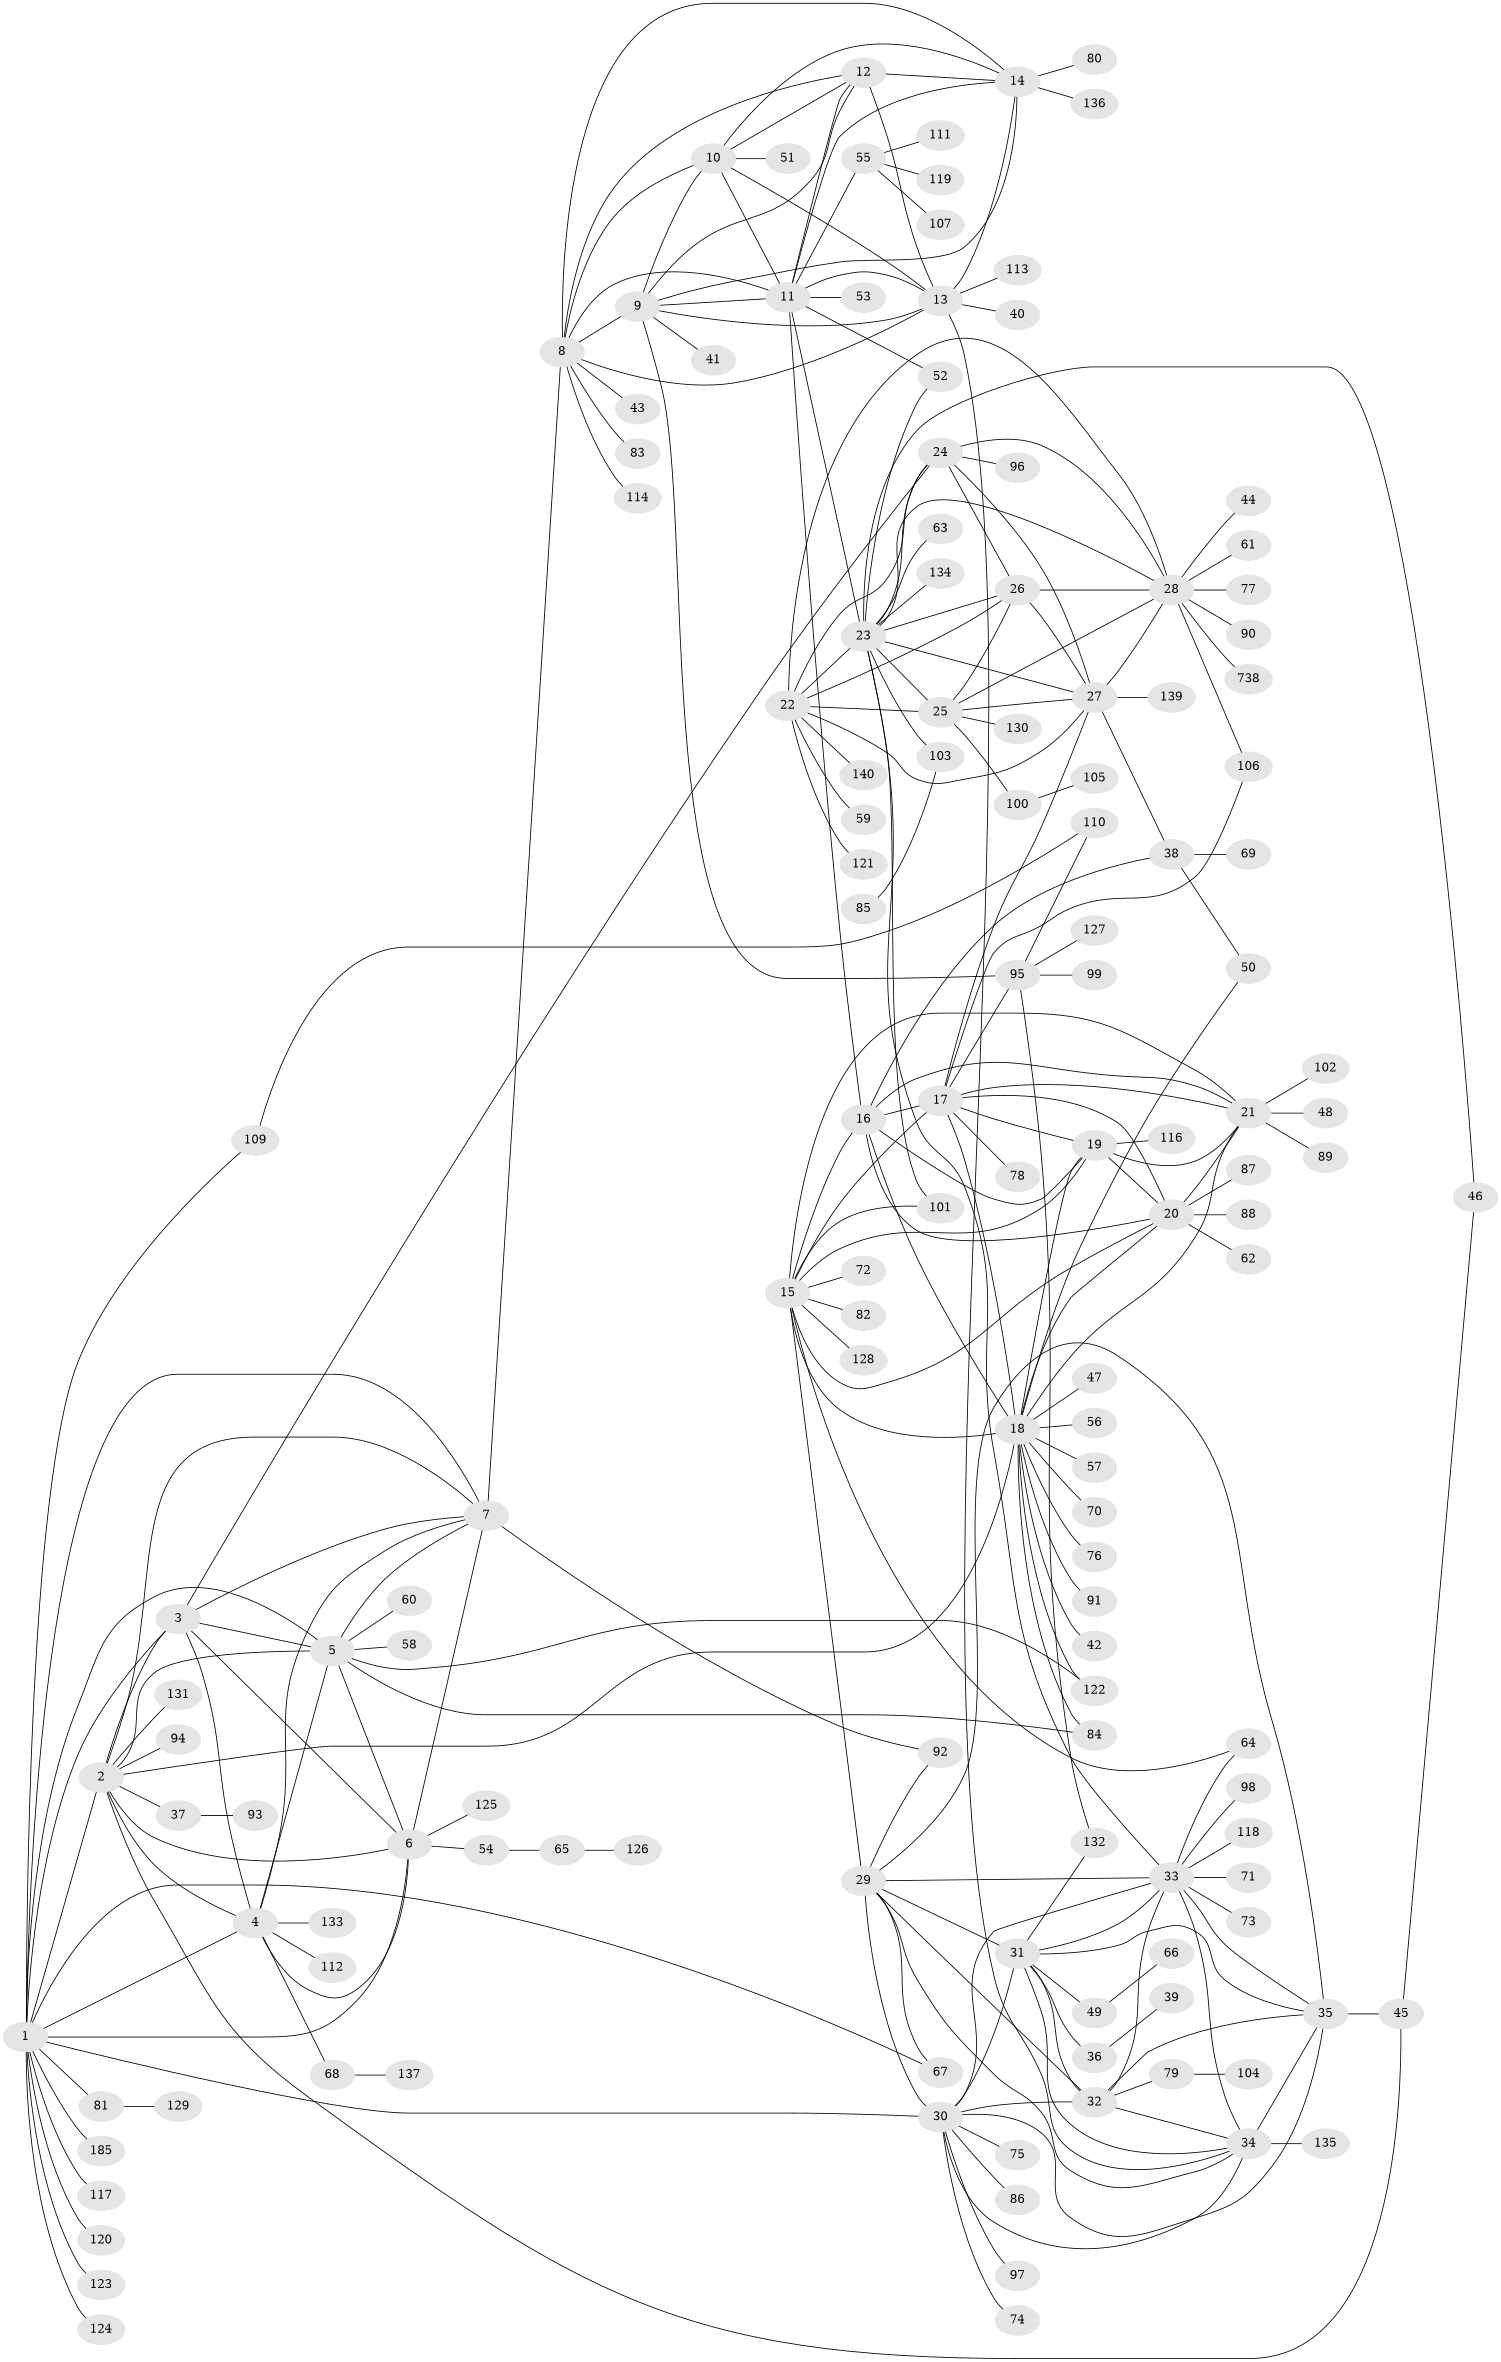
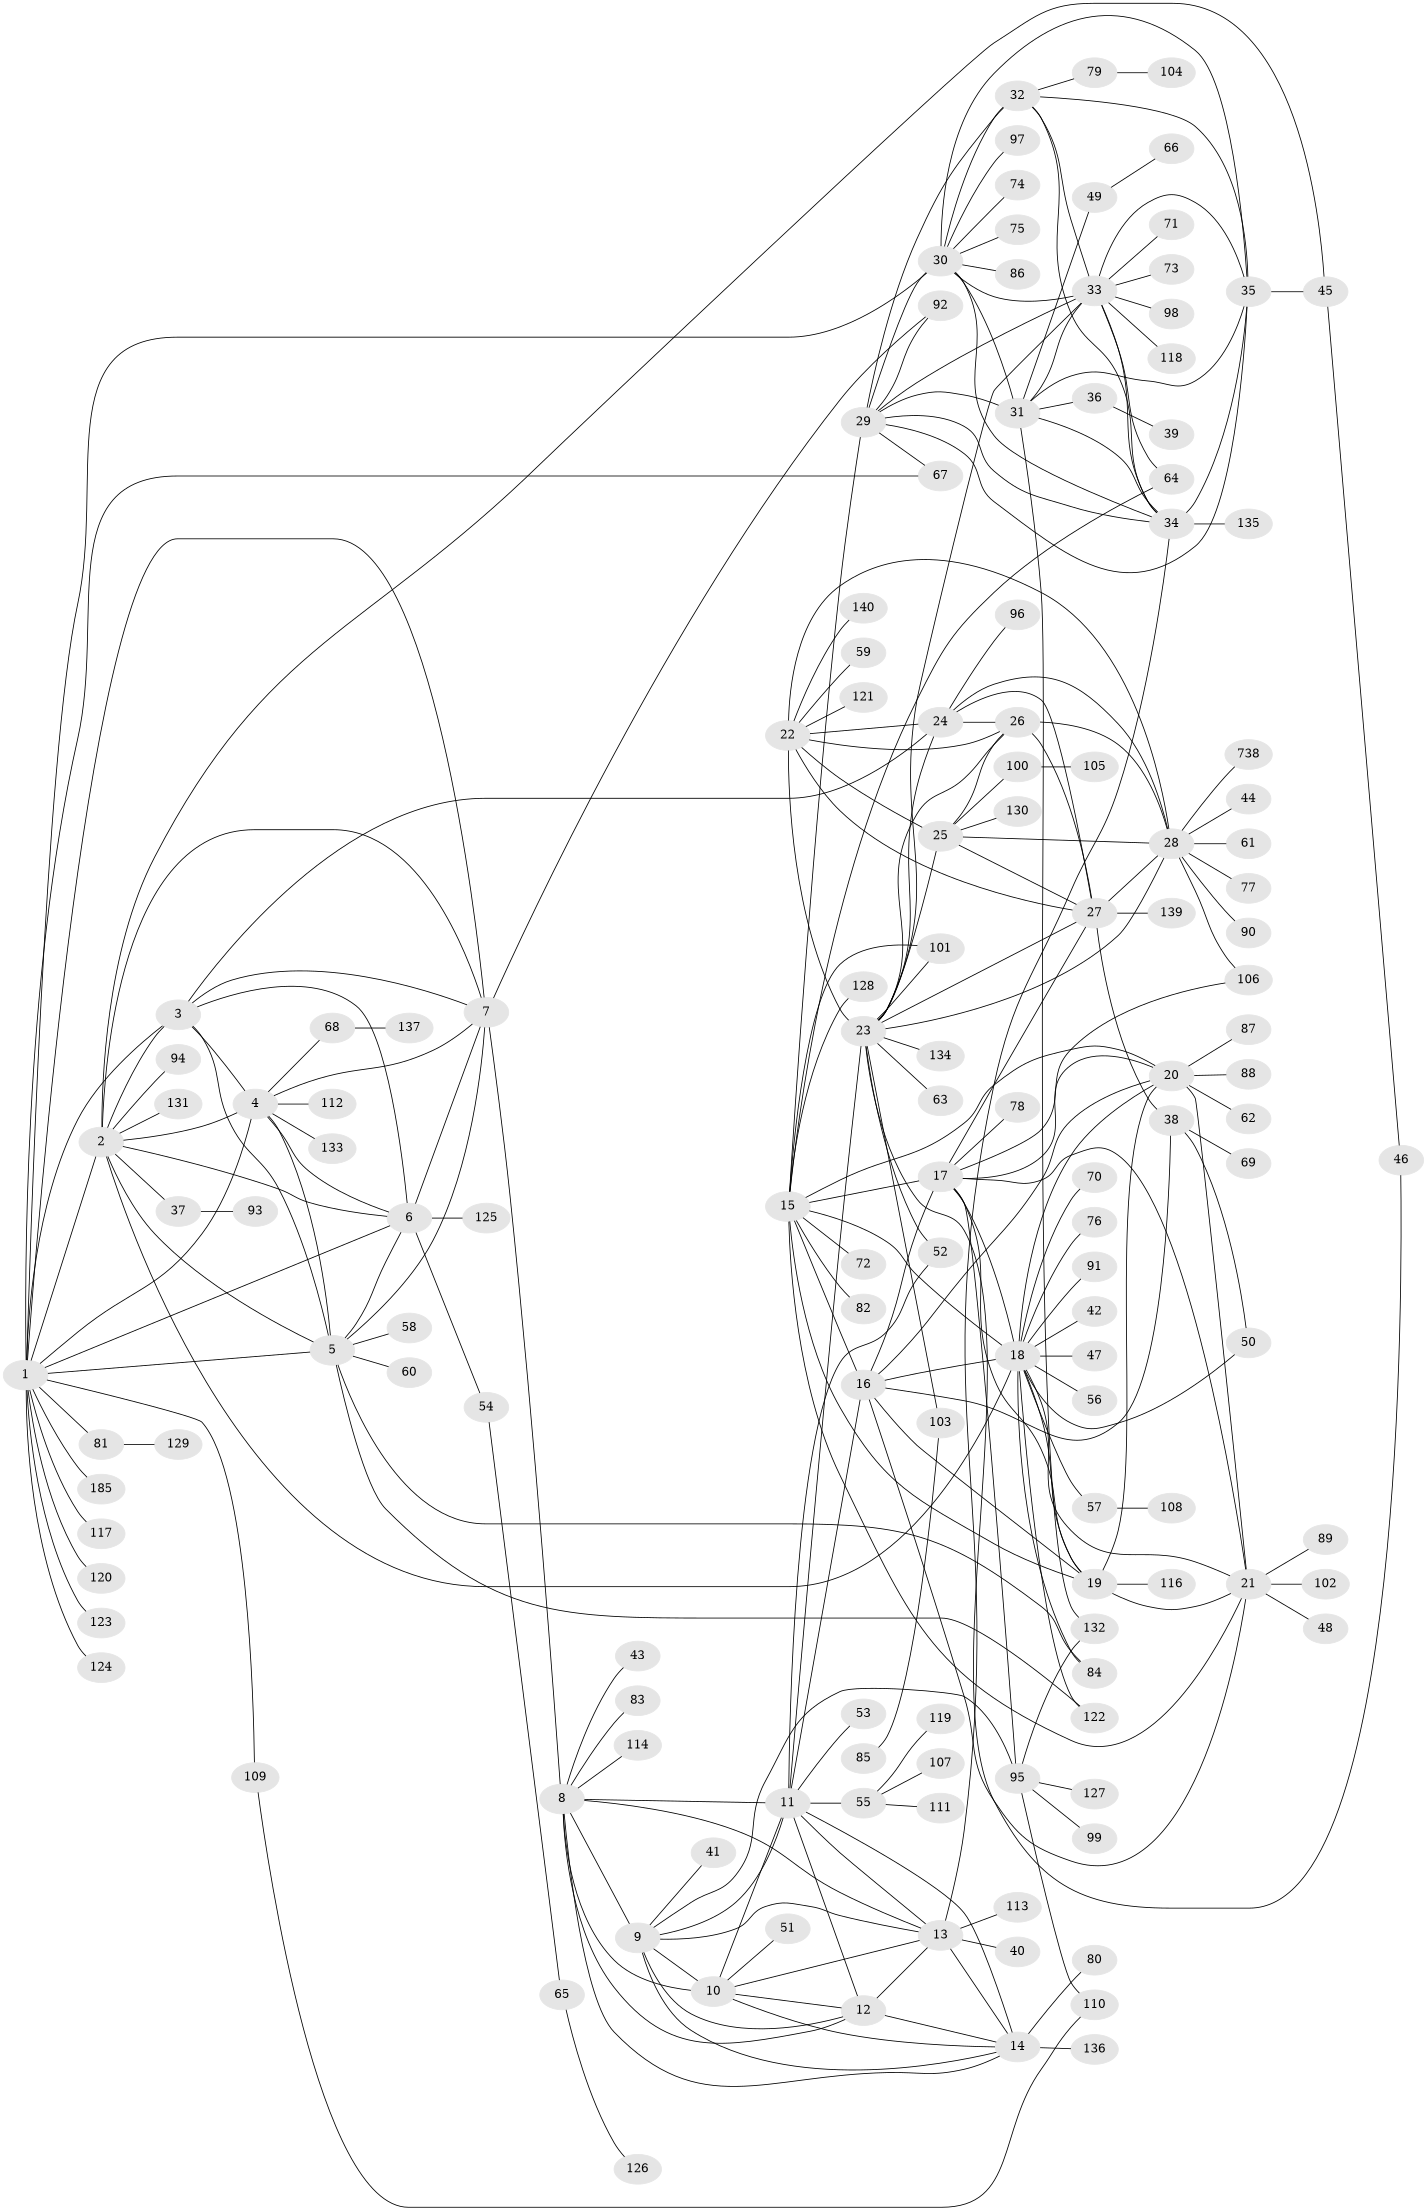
none -> (1172, 1508)
(1055, 2029) -> none
